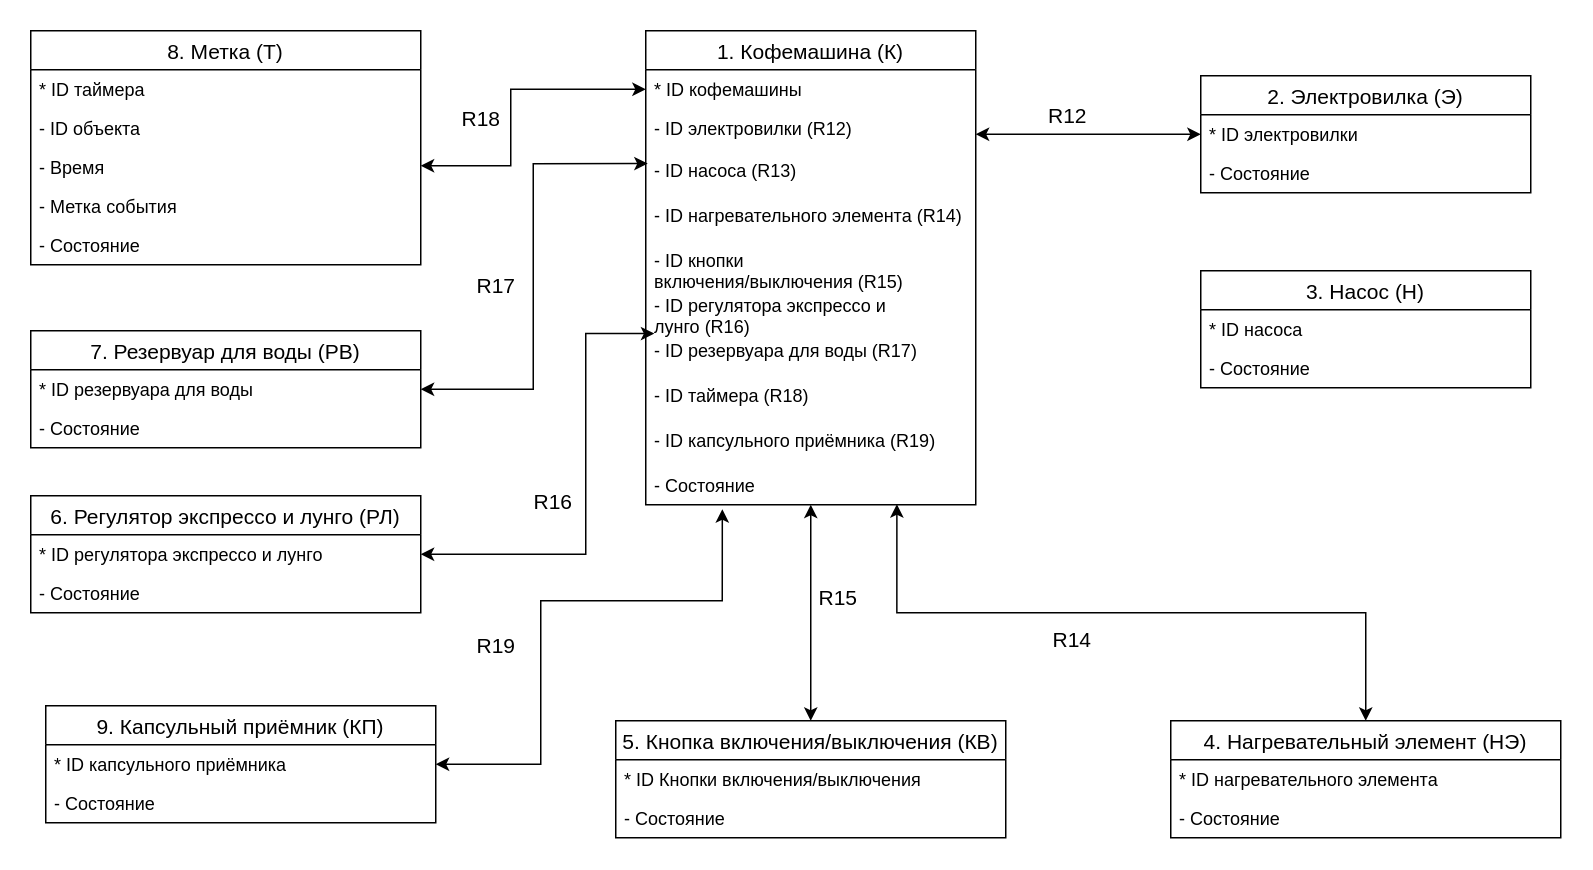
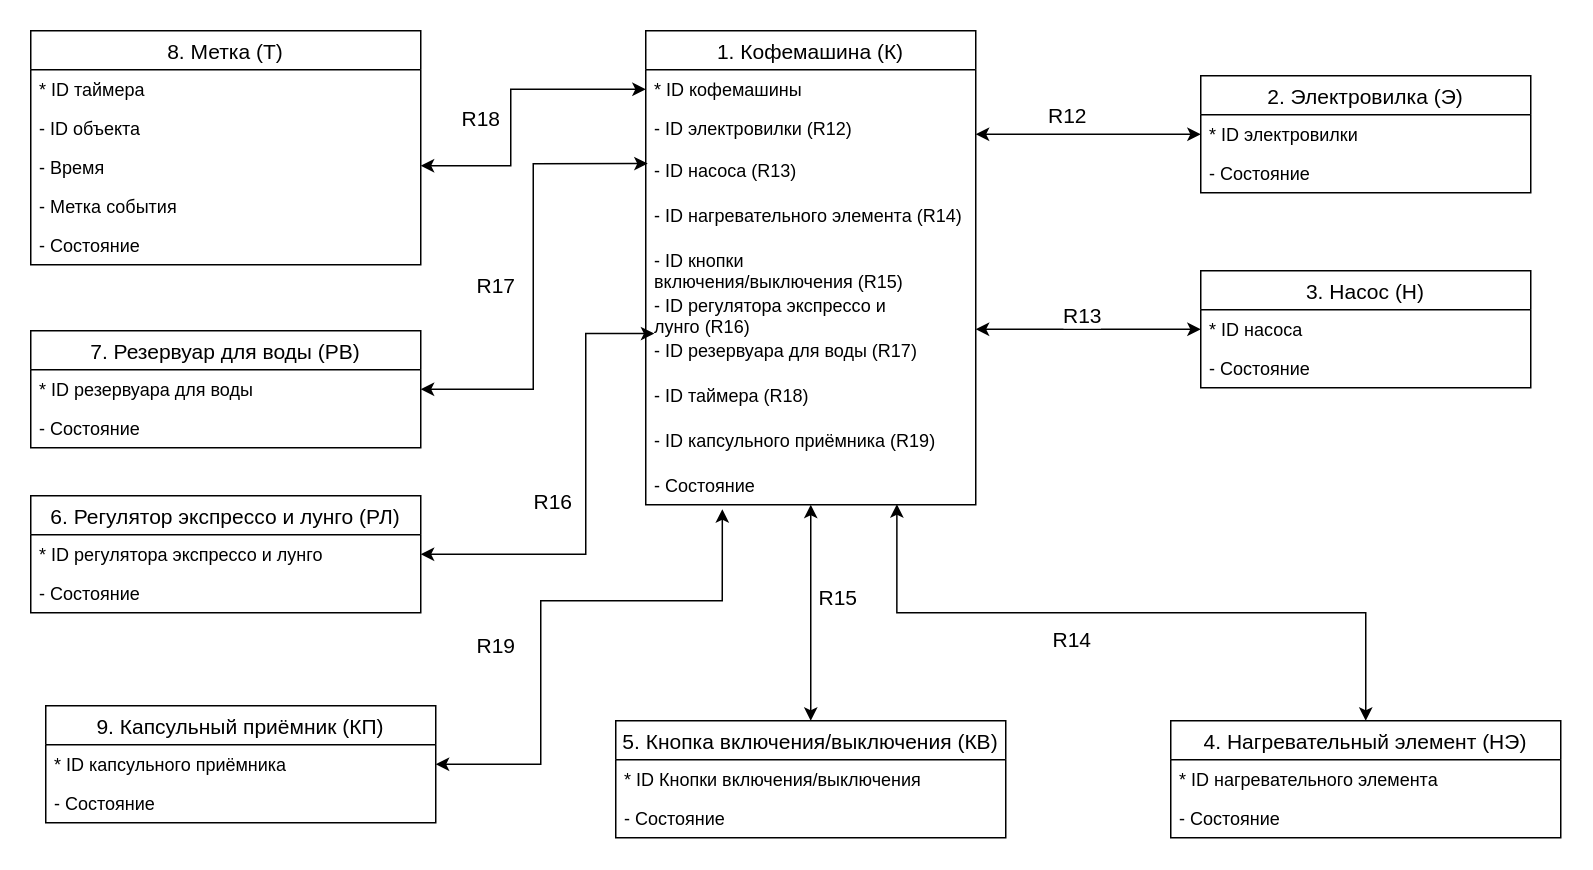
none -> (1088, 329)
